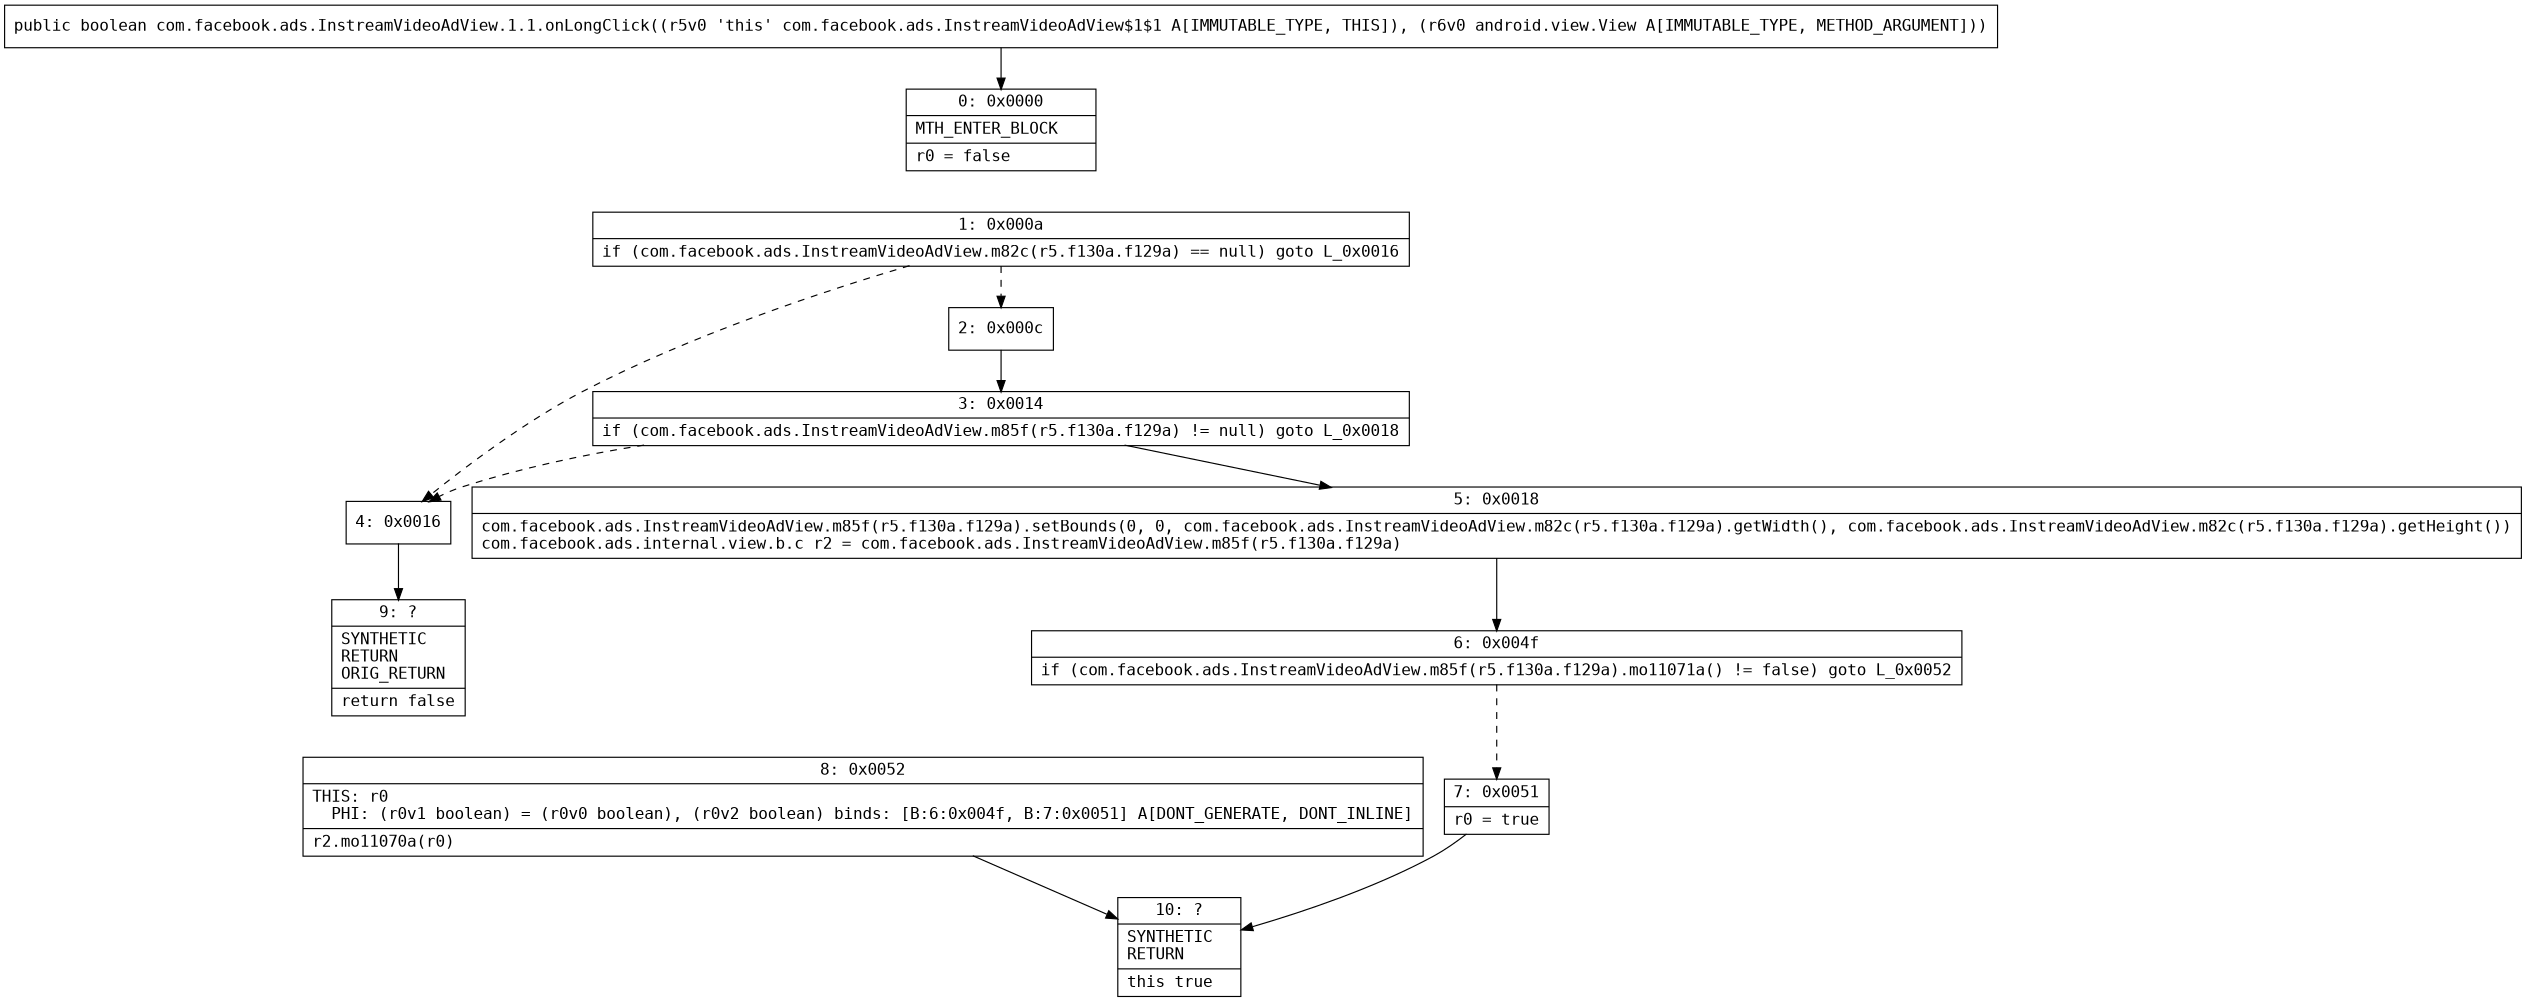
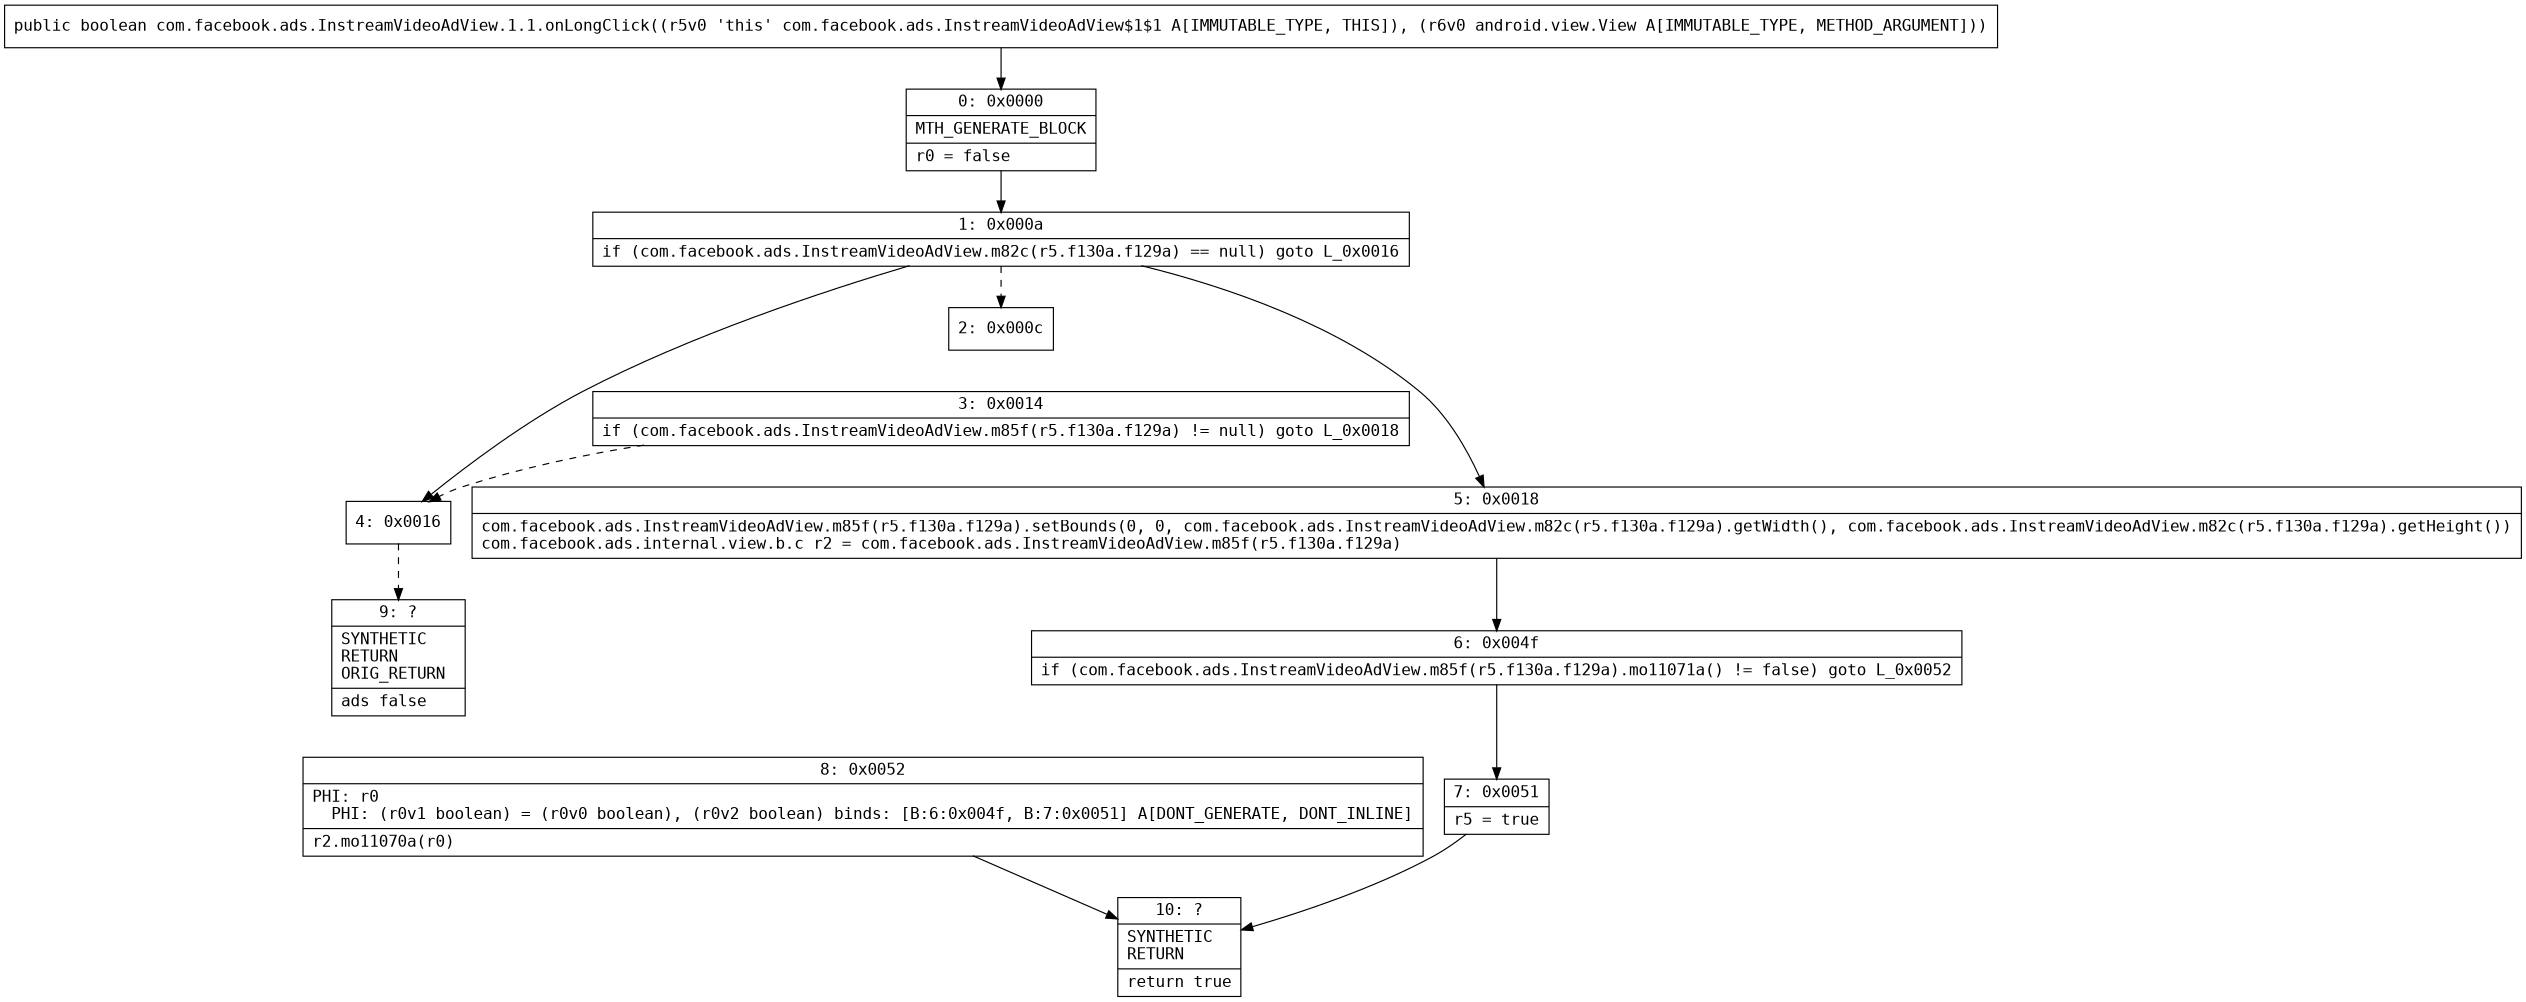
(987, 129) -> (1001, 129)
none -> (1001, 186)
(658, 356) -> (658, 356)
(1001, 365) -> none
(1222, 465) -> (1335, 336)
(398, 566) -> (398, 566)
(398, 702) -> (384, 702)
(1497, 726) -> (1497, 726)
(355, 797) -> (351, 797)
(1497, 820) -> (1497, 820)
(1170, 982) -> (1179, 982)
